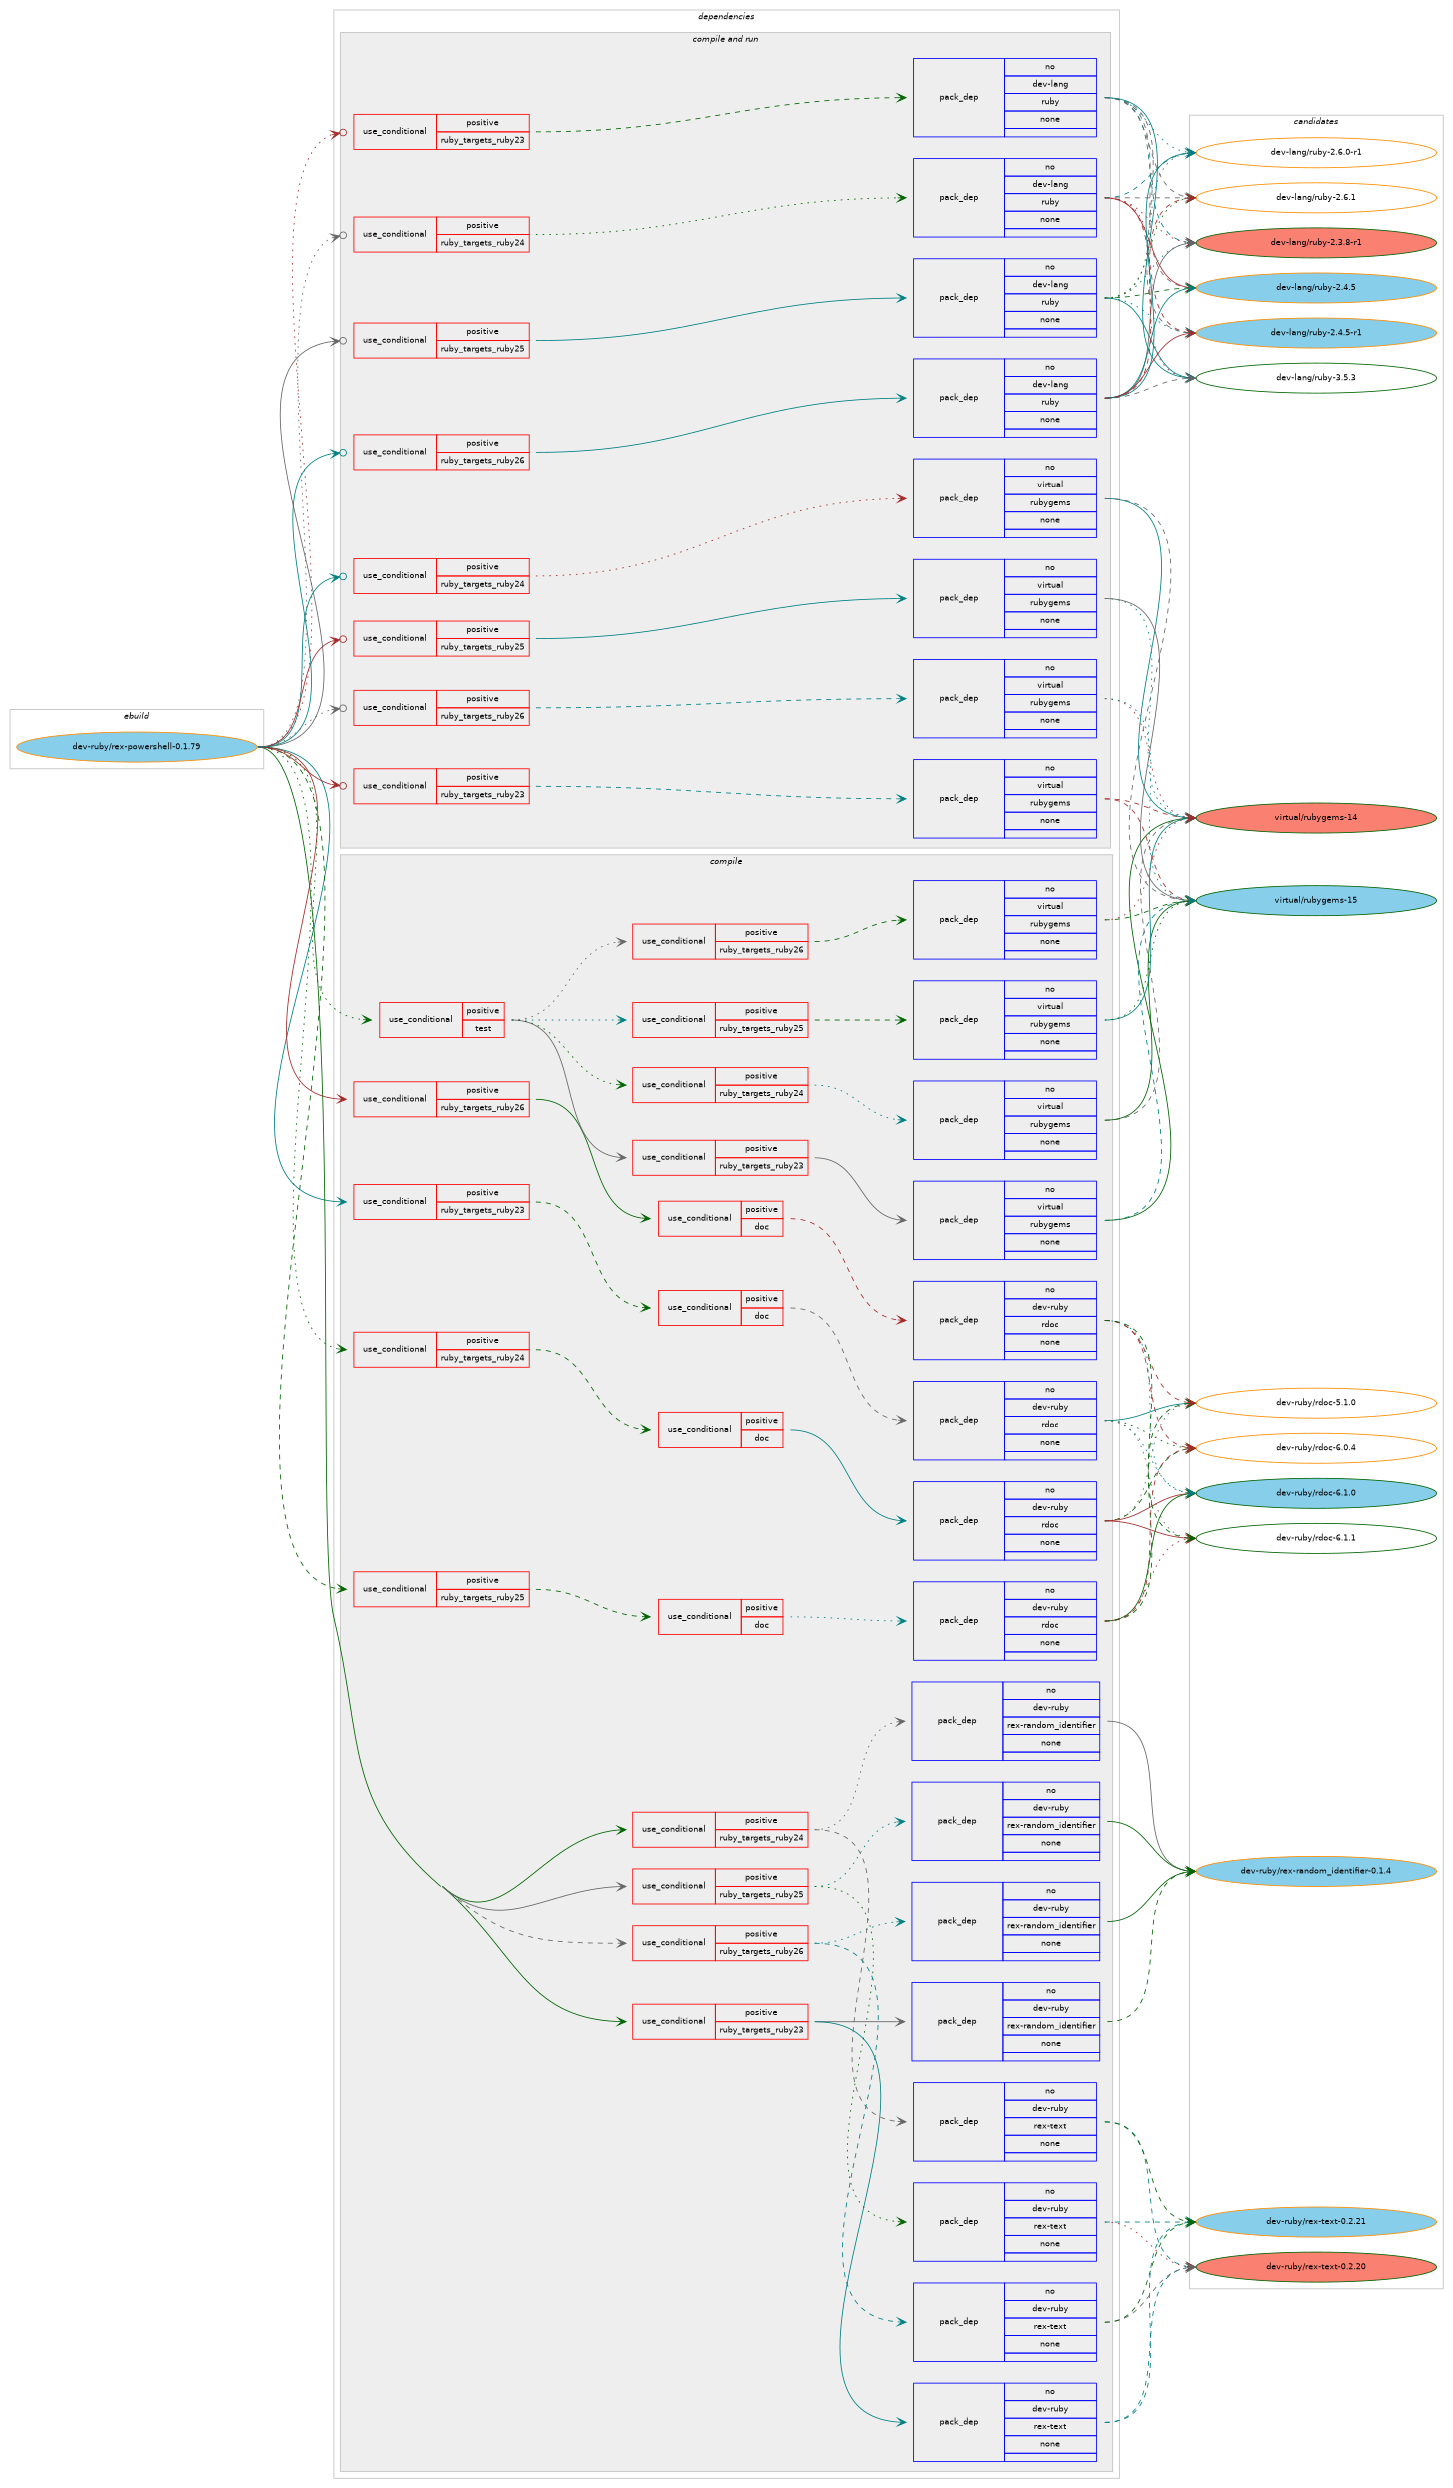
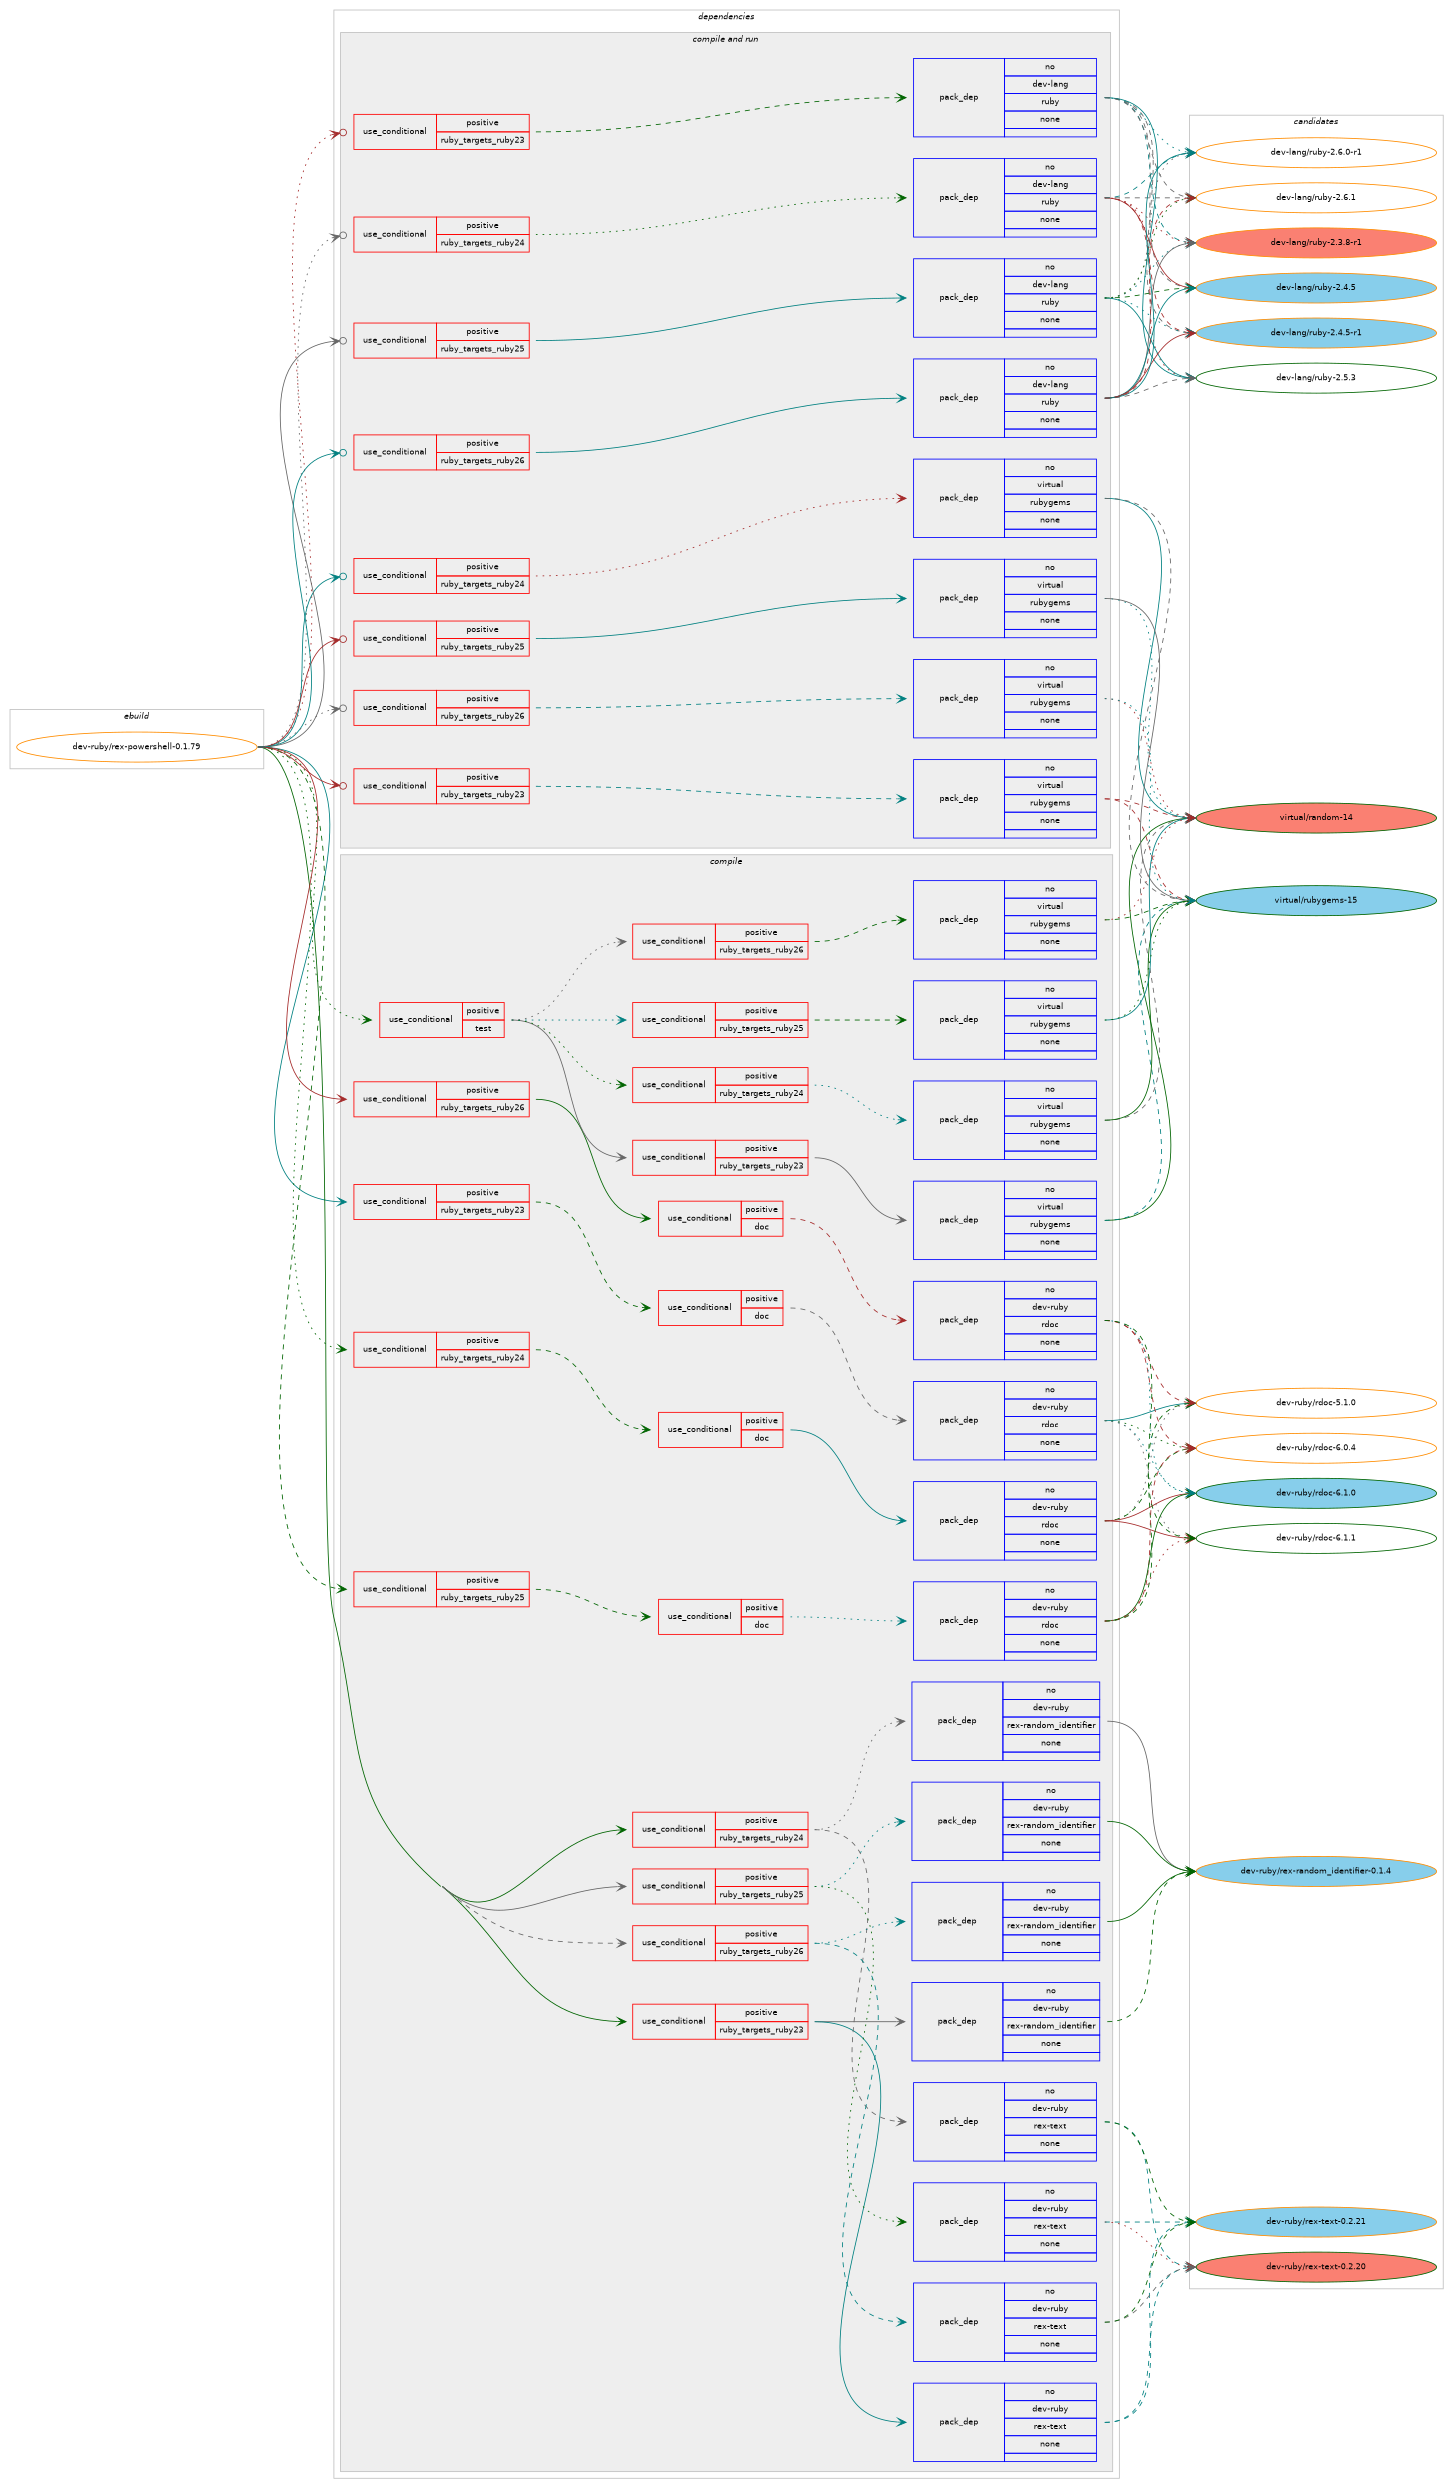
(1316, 243) -> (1316, 243)
(1316, 378) -> (1316, 378)
(137, 747) -> (137, 747)
(1316, 818) -> (1316, 818)
